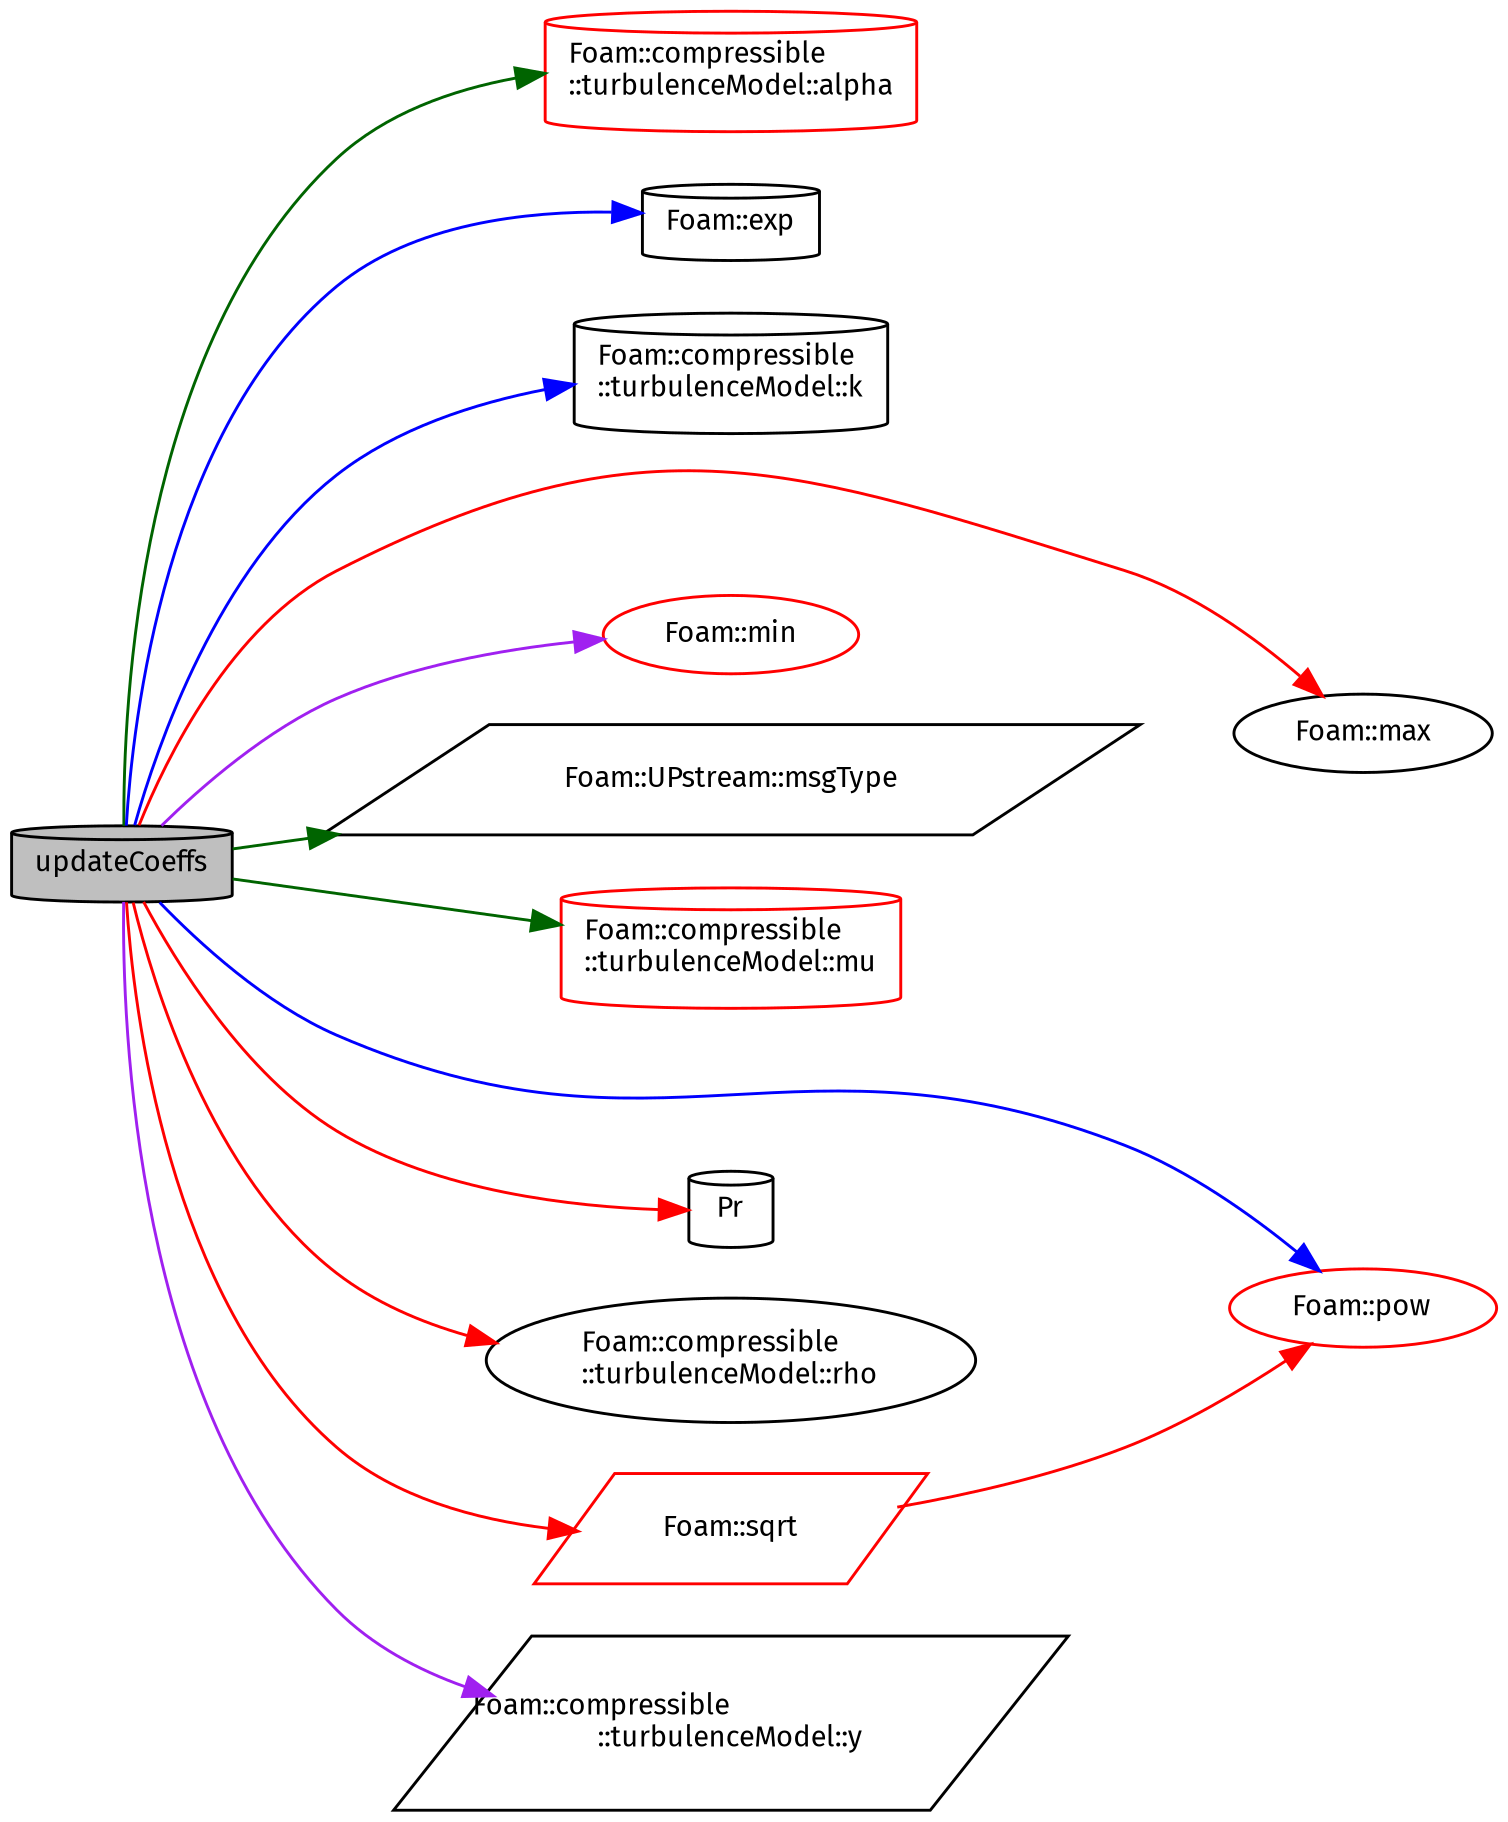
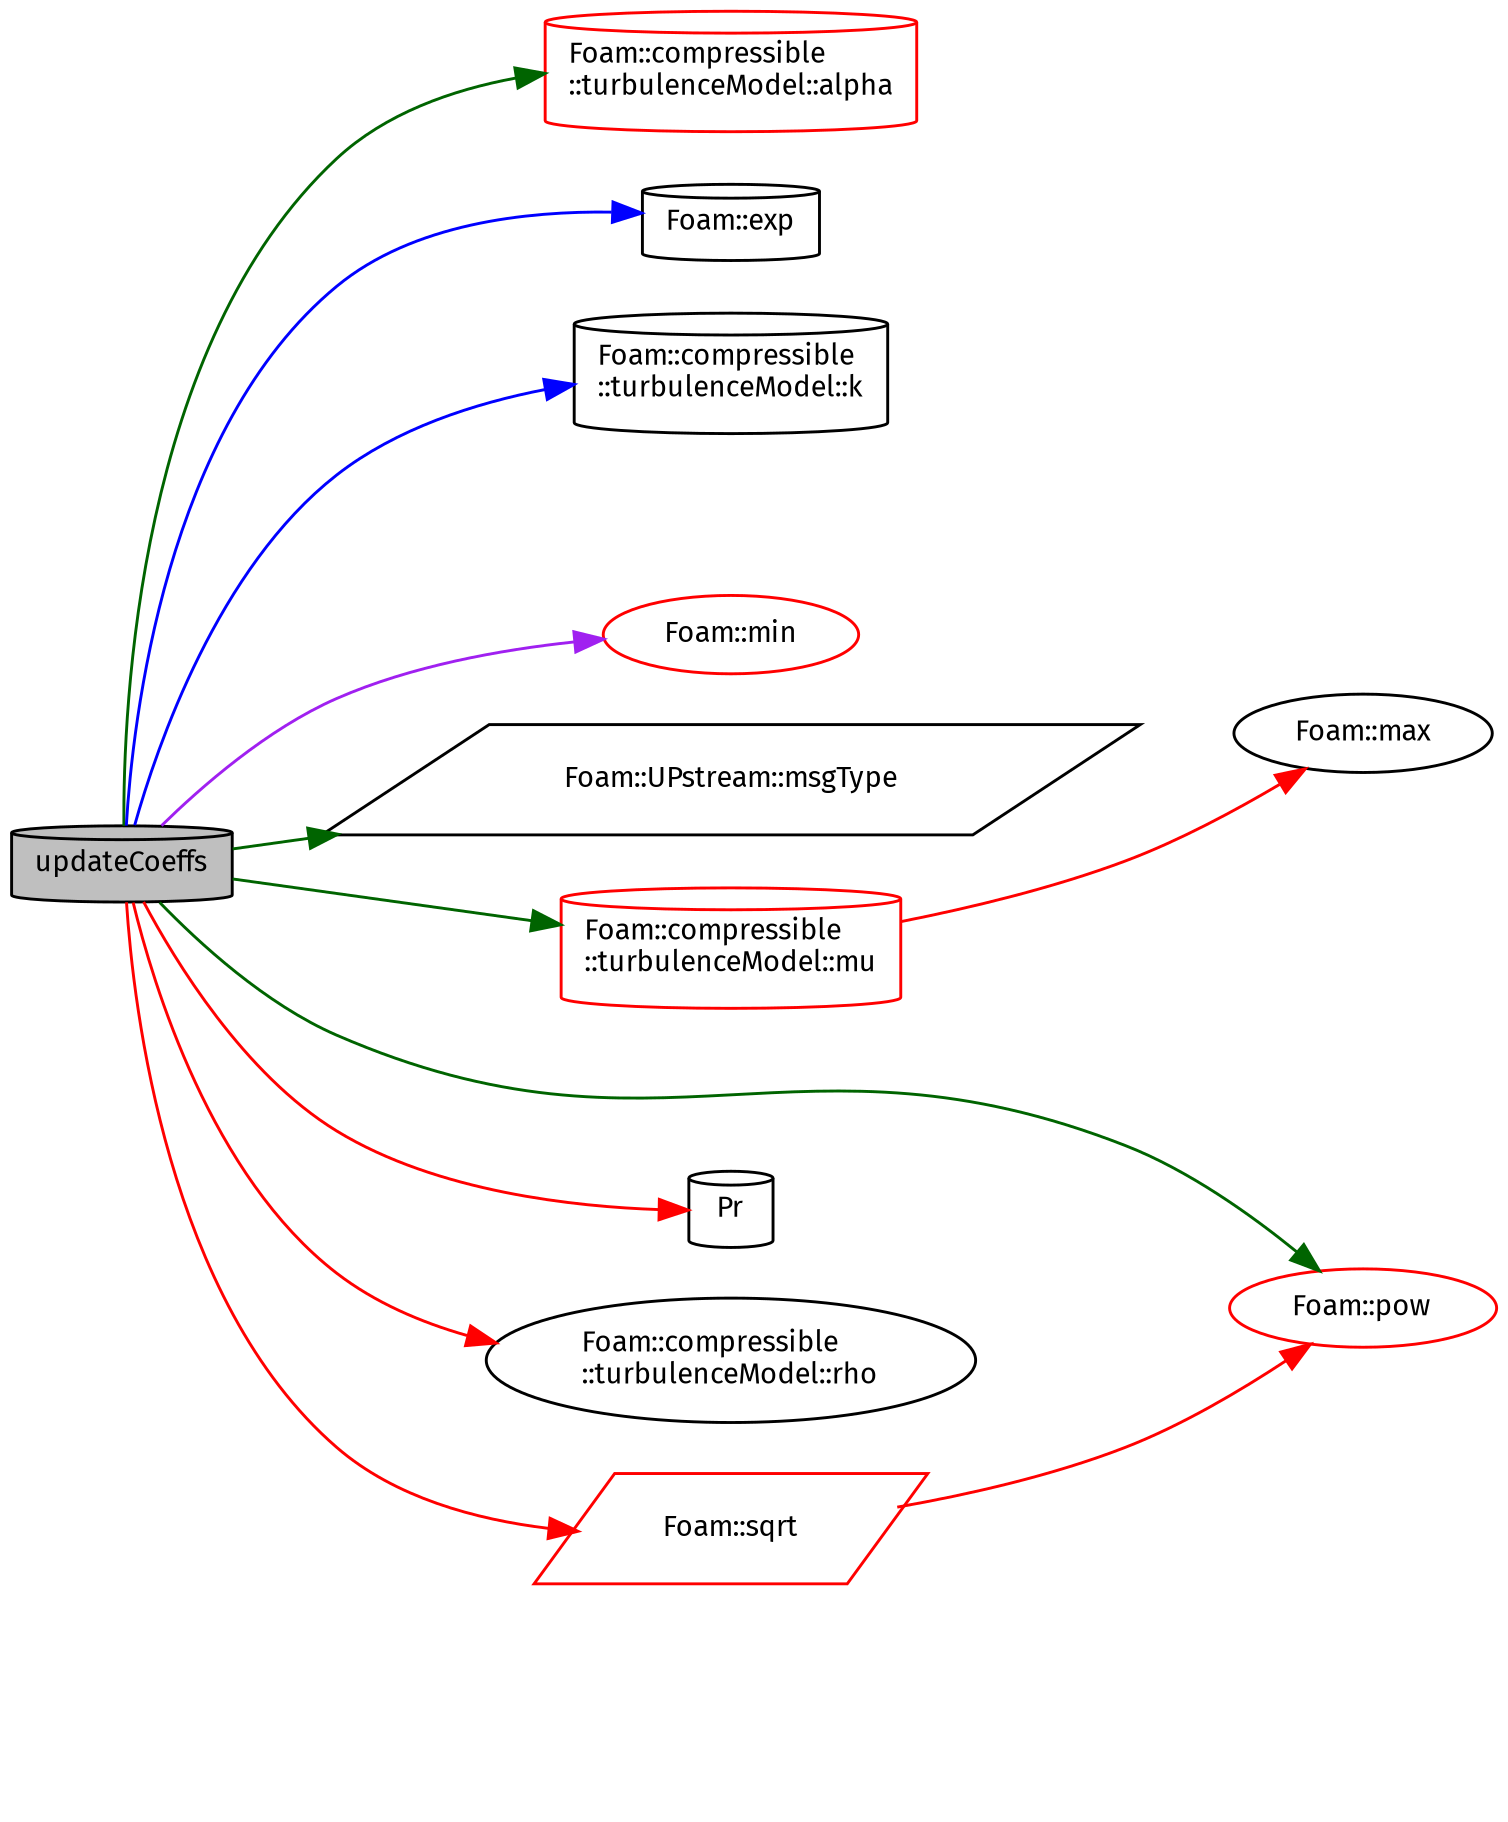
(667, 473) -> (1097, 871)
(720, 1095) -> (720, 1095)
(731, 1723) -> none
